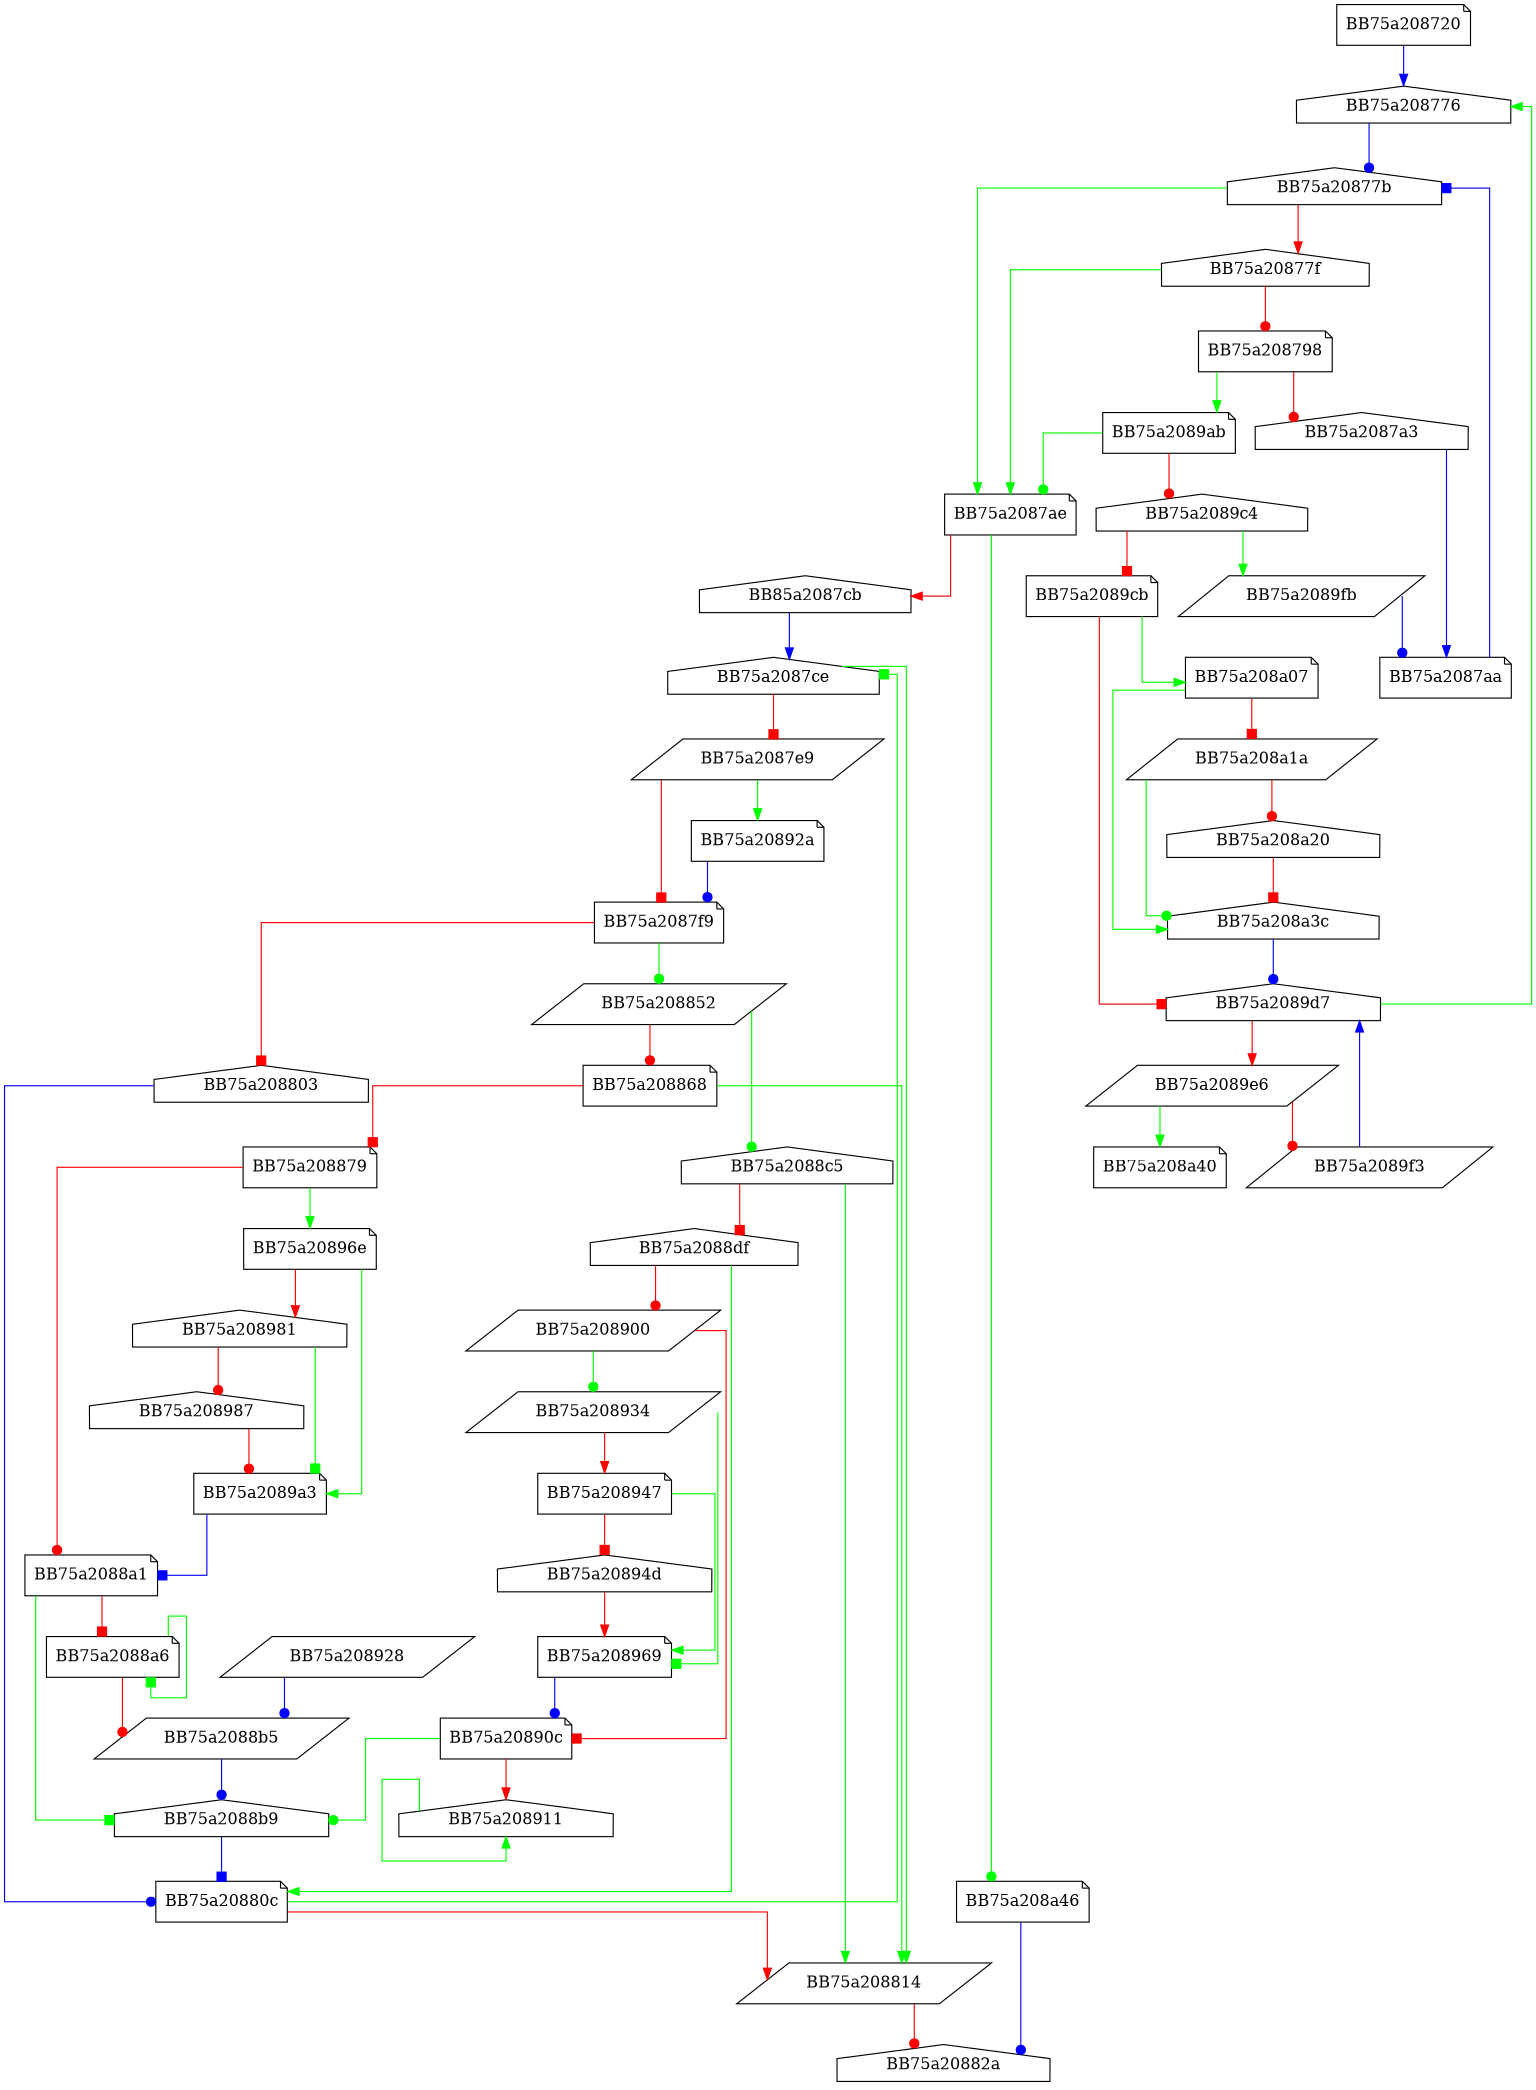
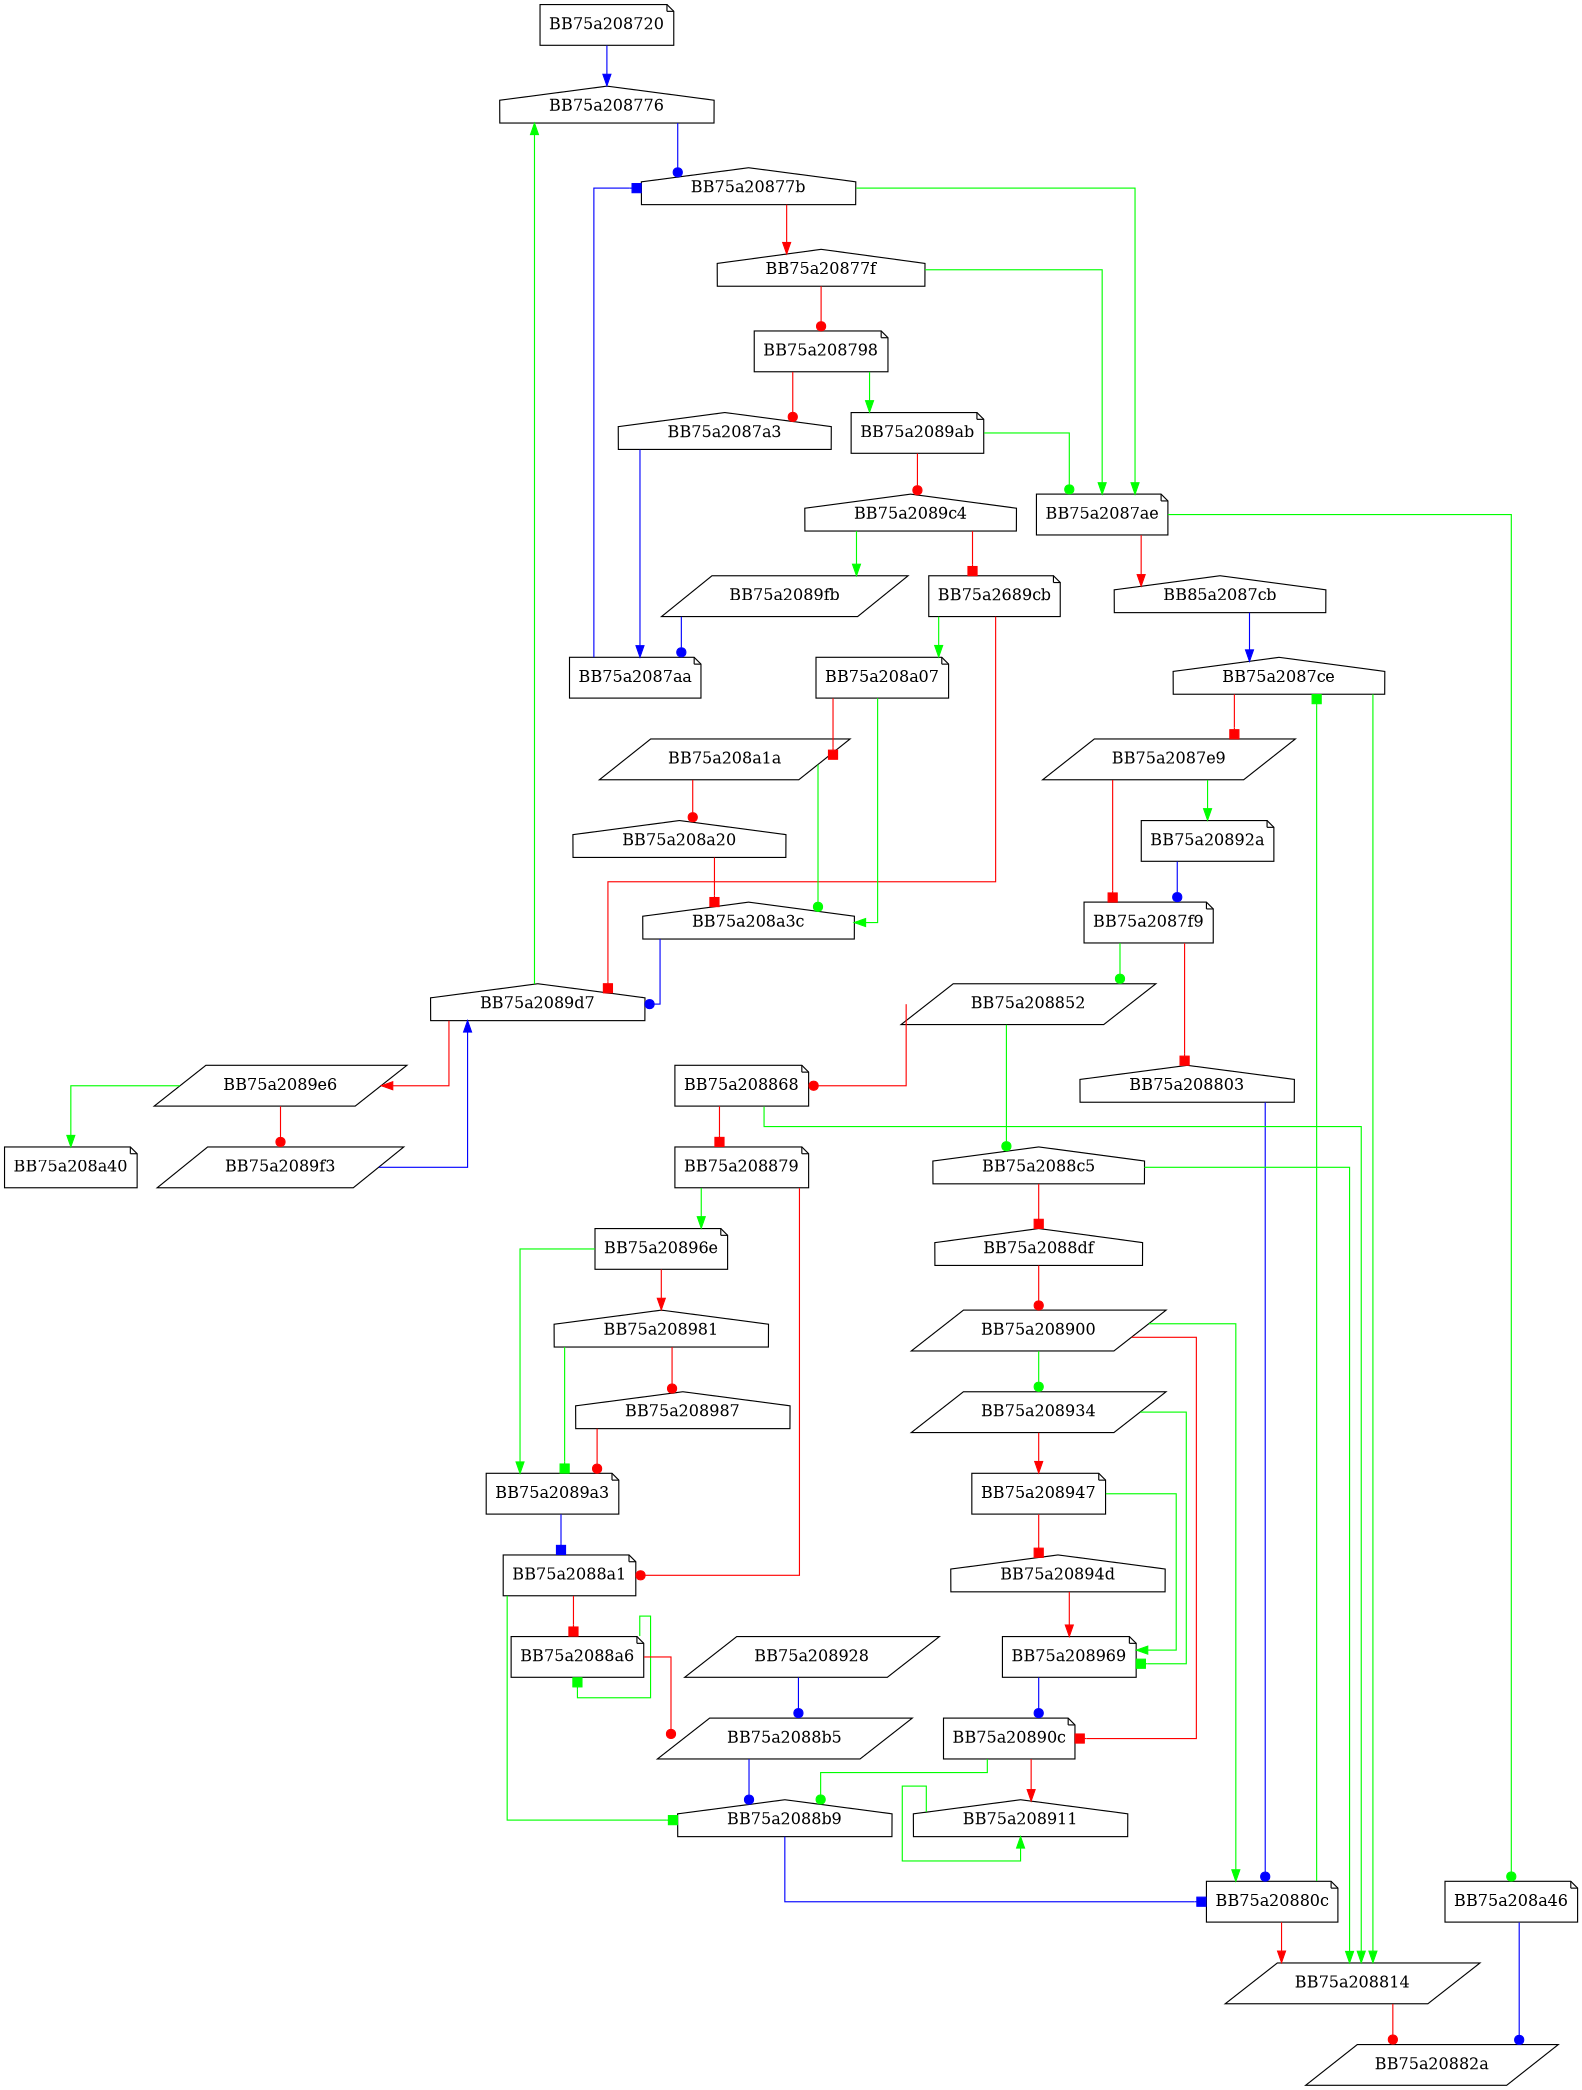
(1092, 596) -> (994, 596)
(731, 1795) -> (1236, 1553)
(944, 2065) -> (1432, 2065)
